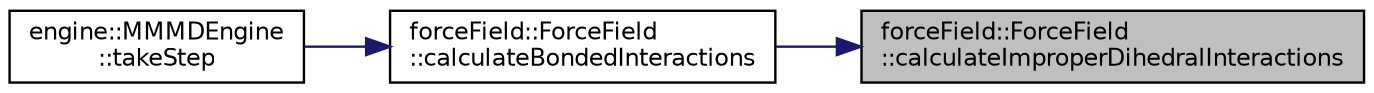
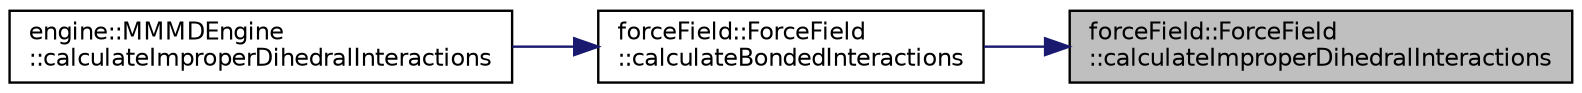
(157, 47) -> (261, 47)
